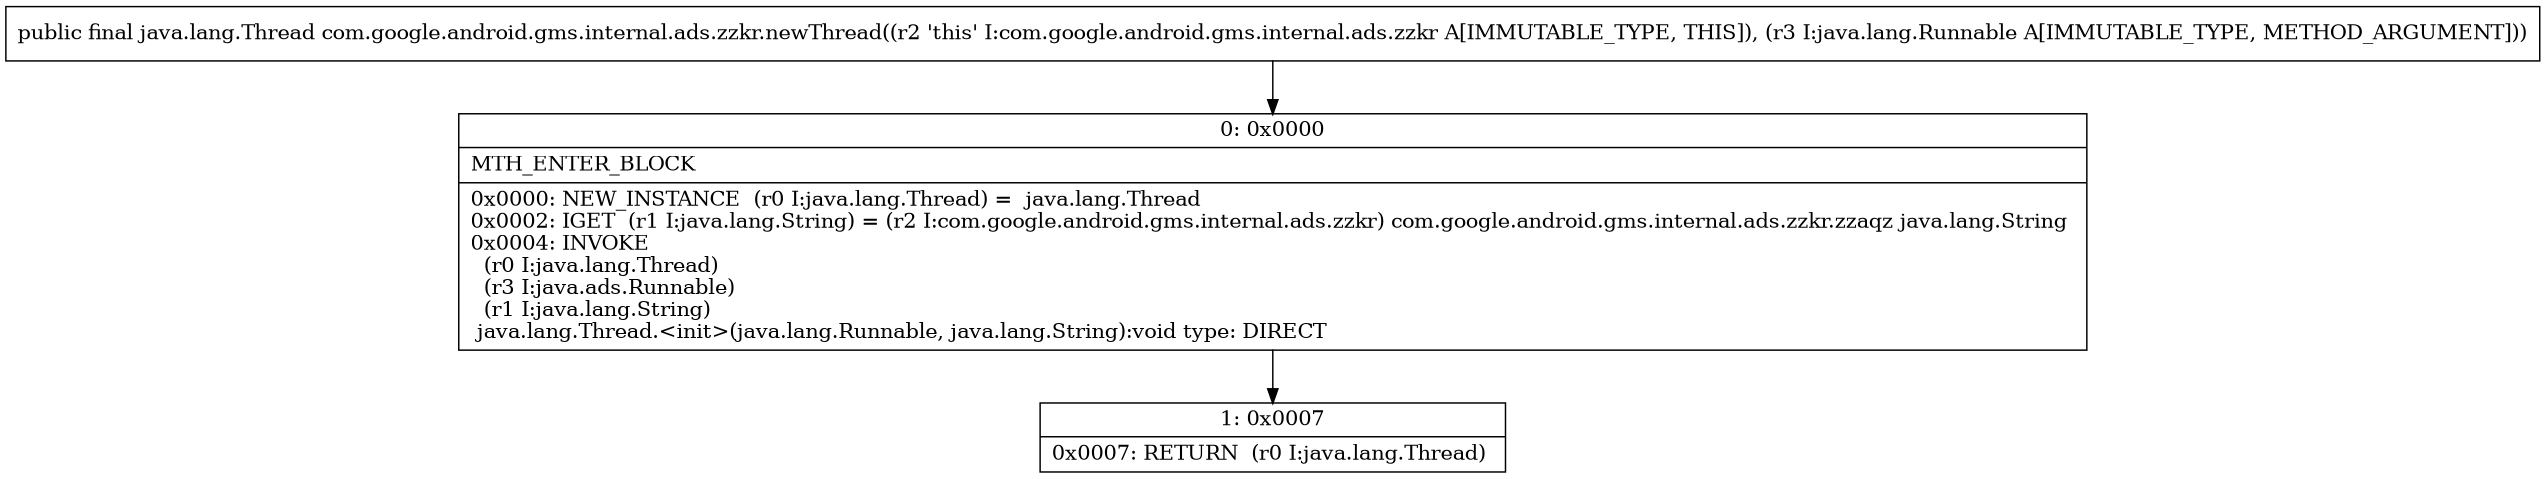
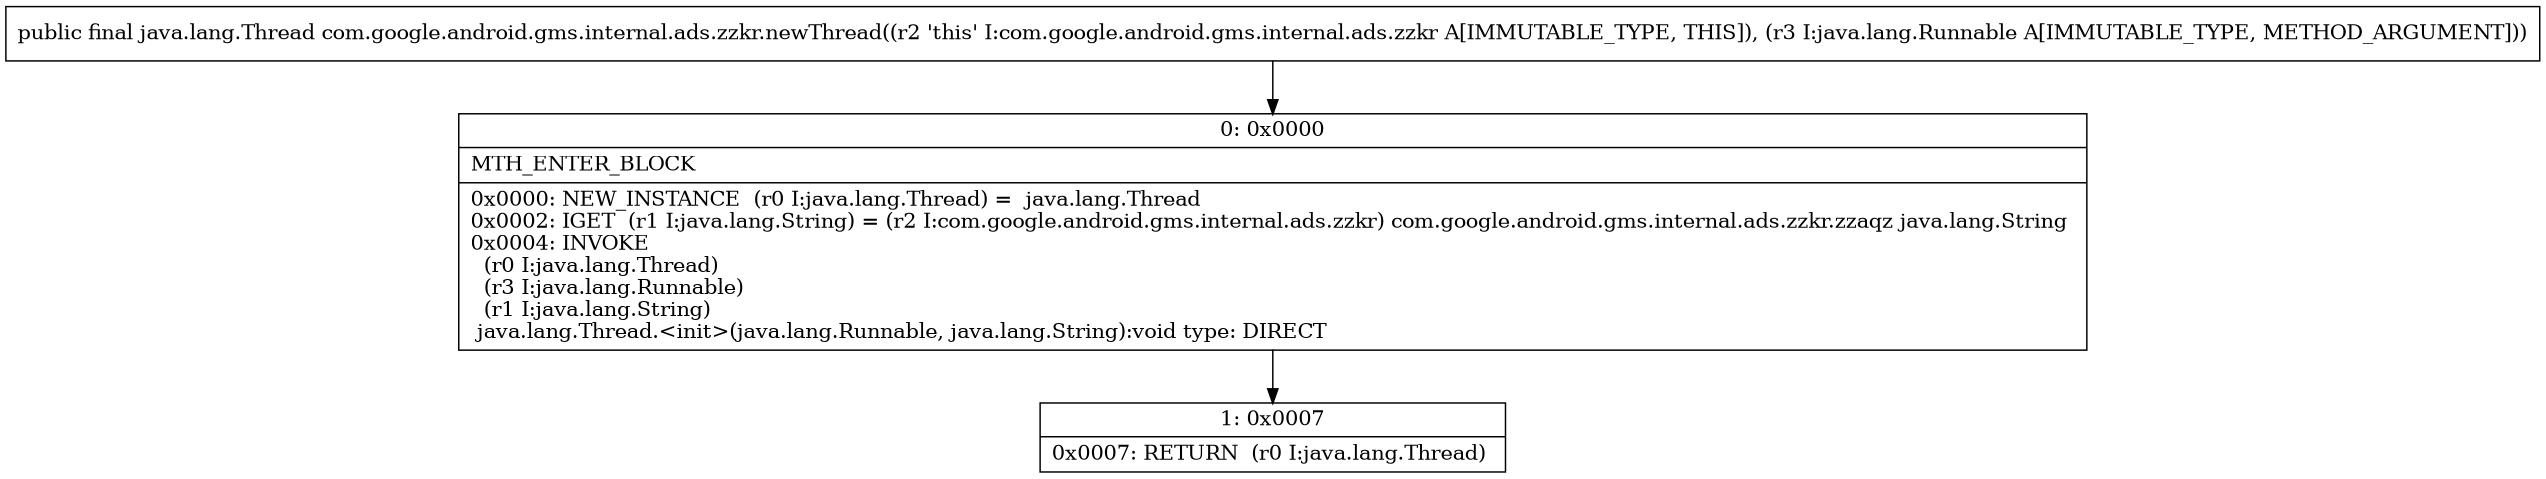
(603, 288) -> (608, 288)
